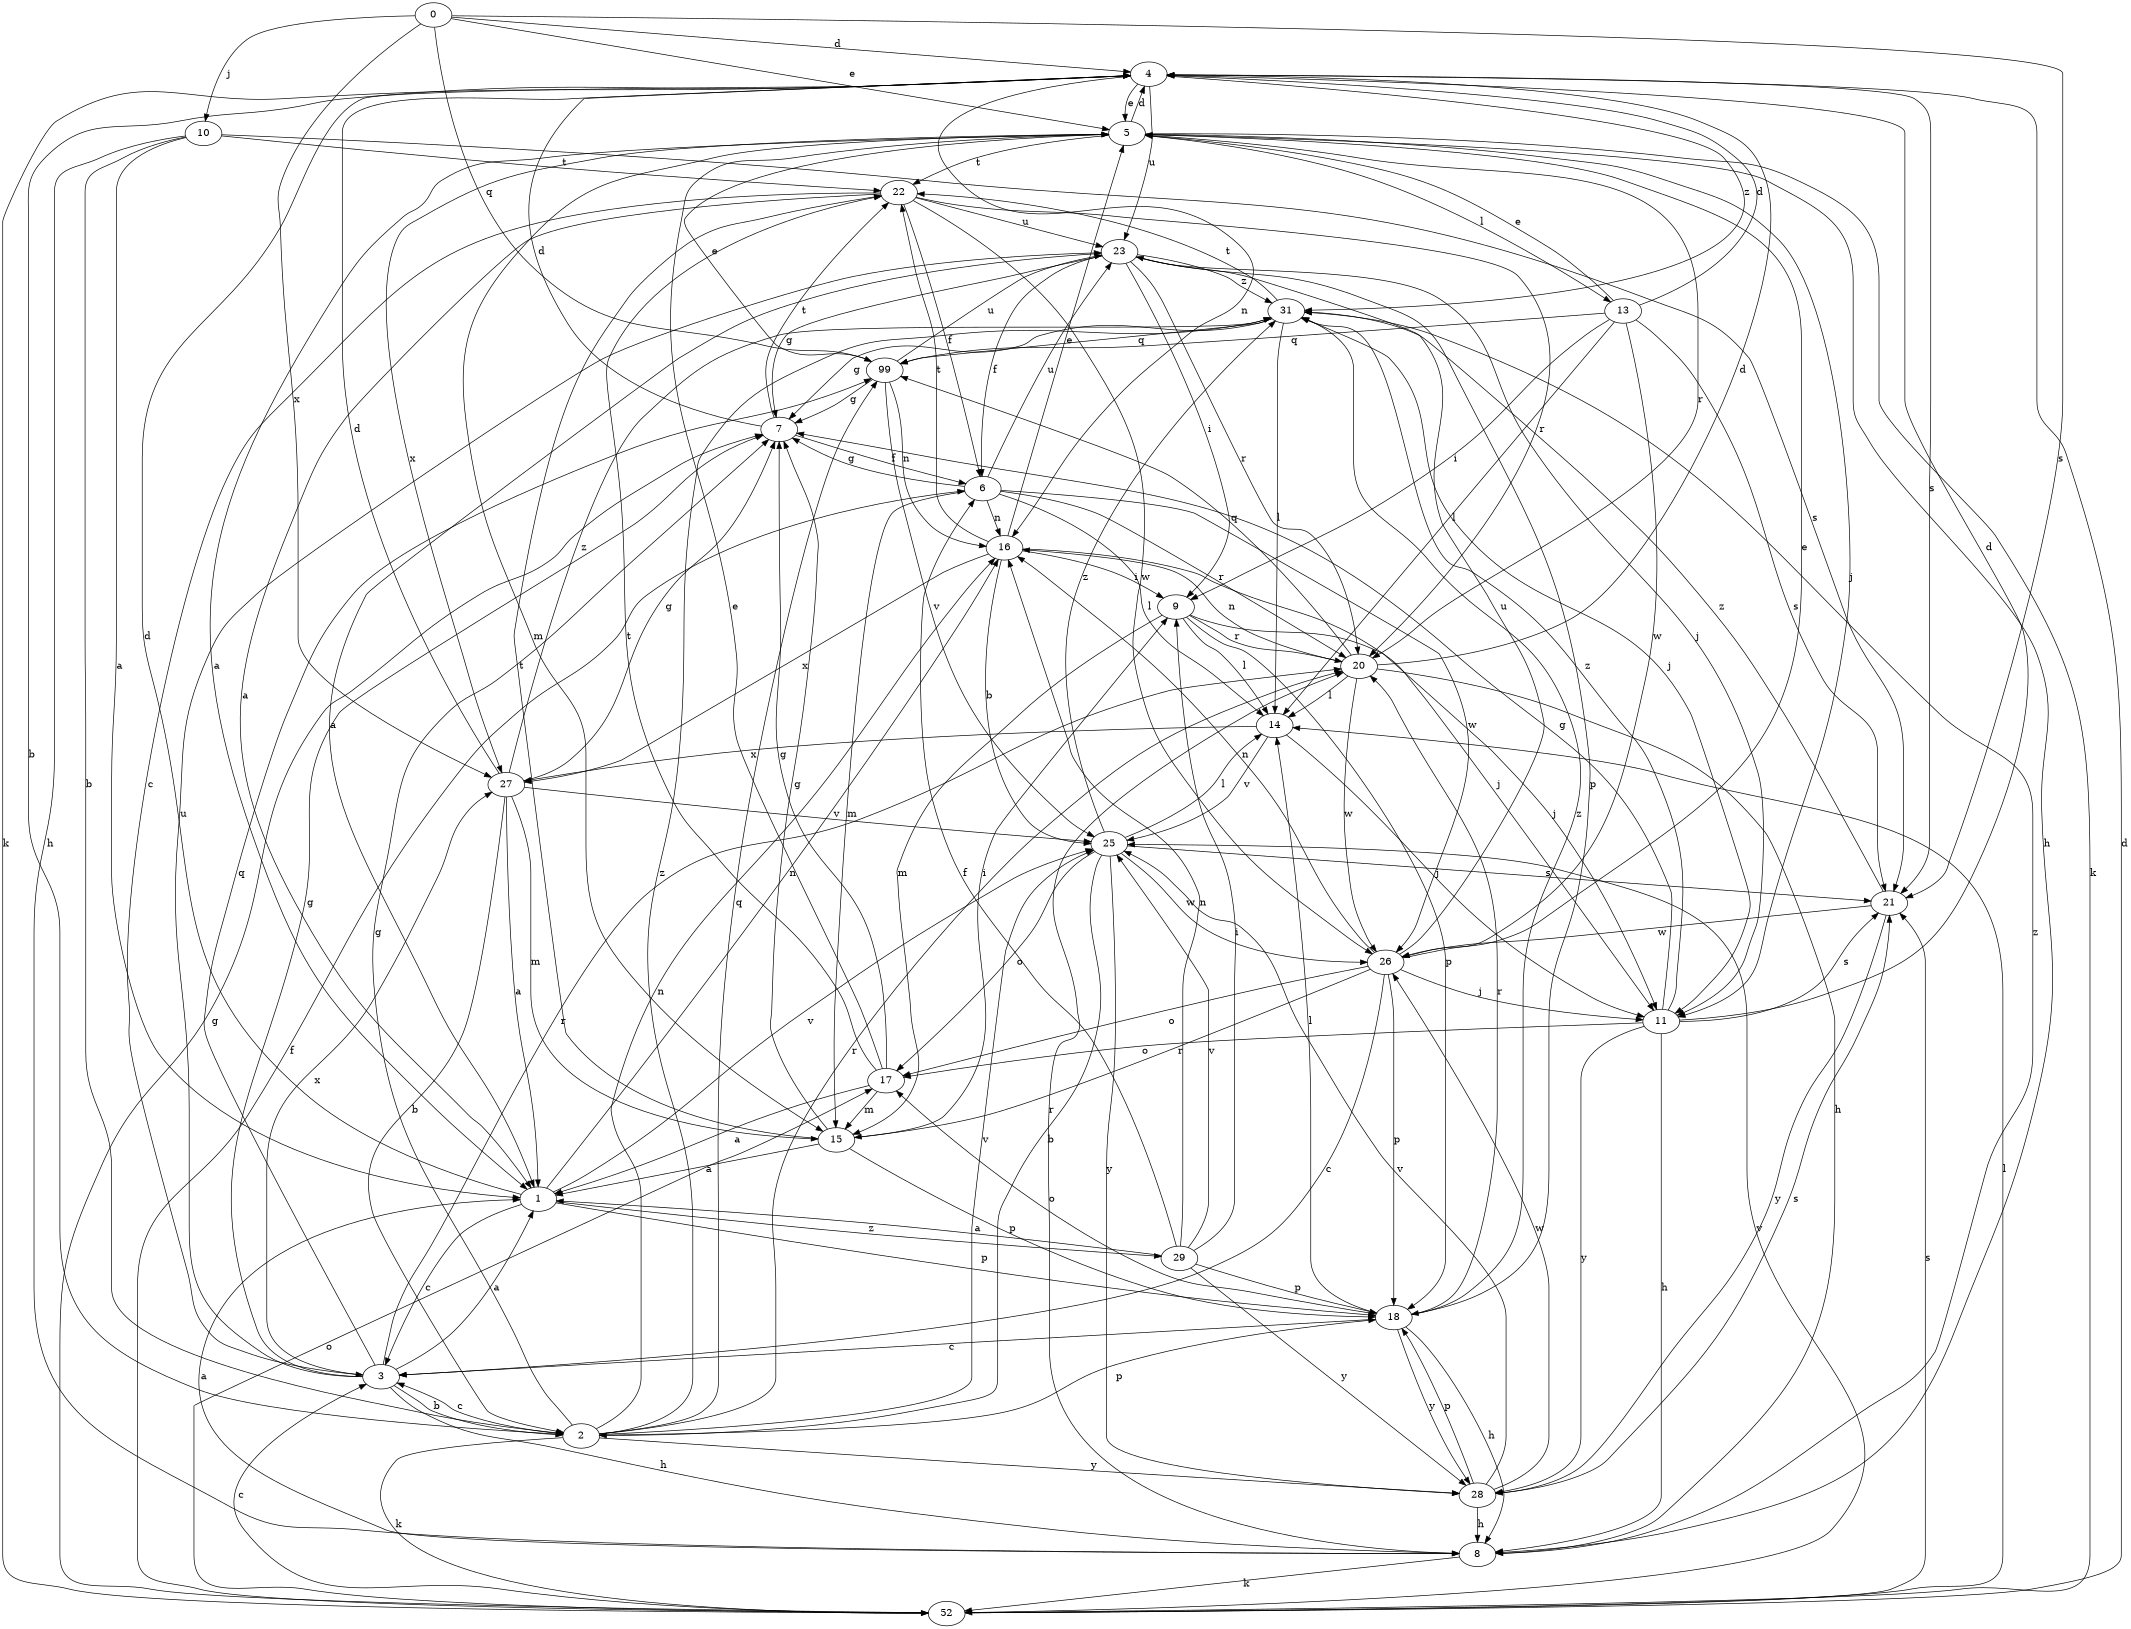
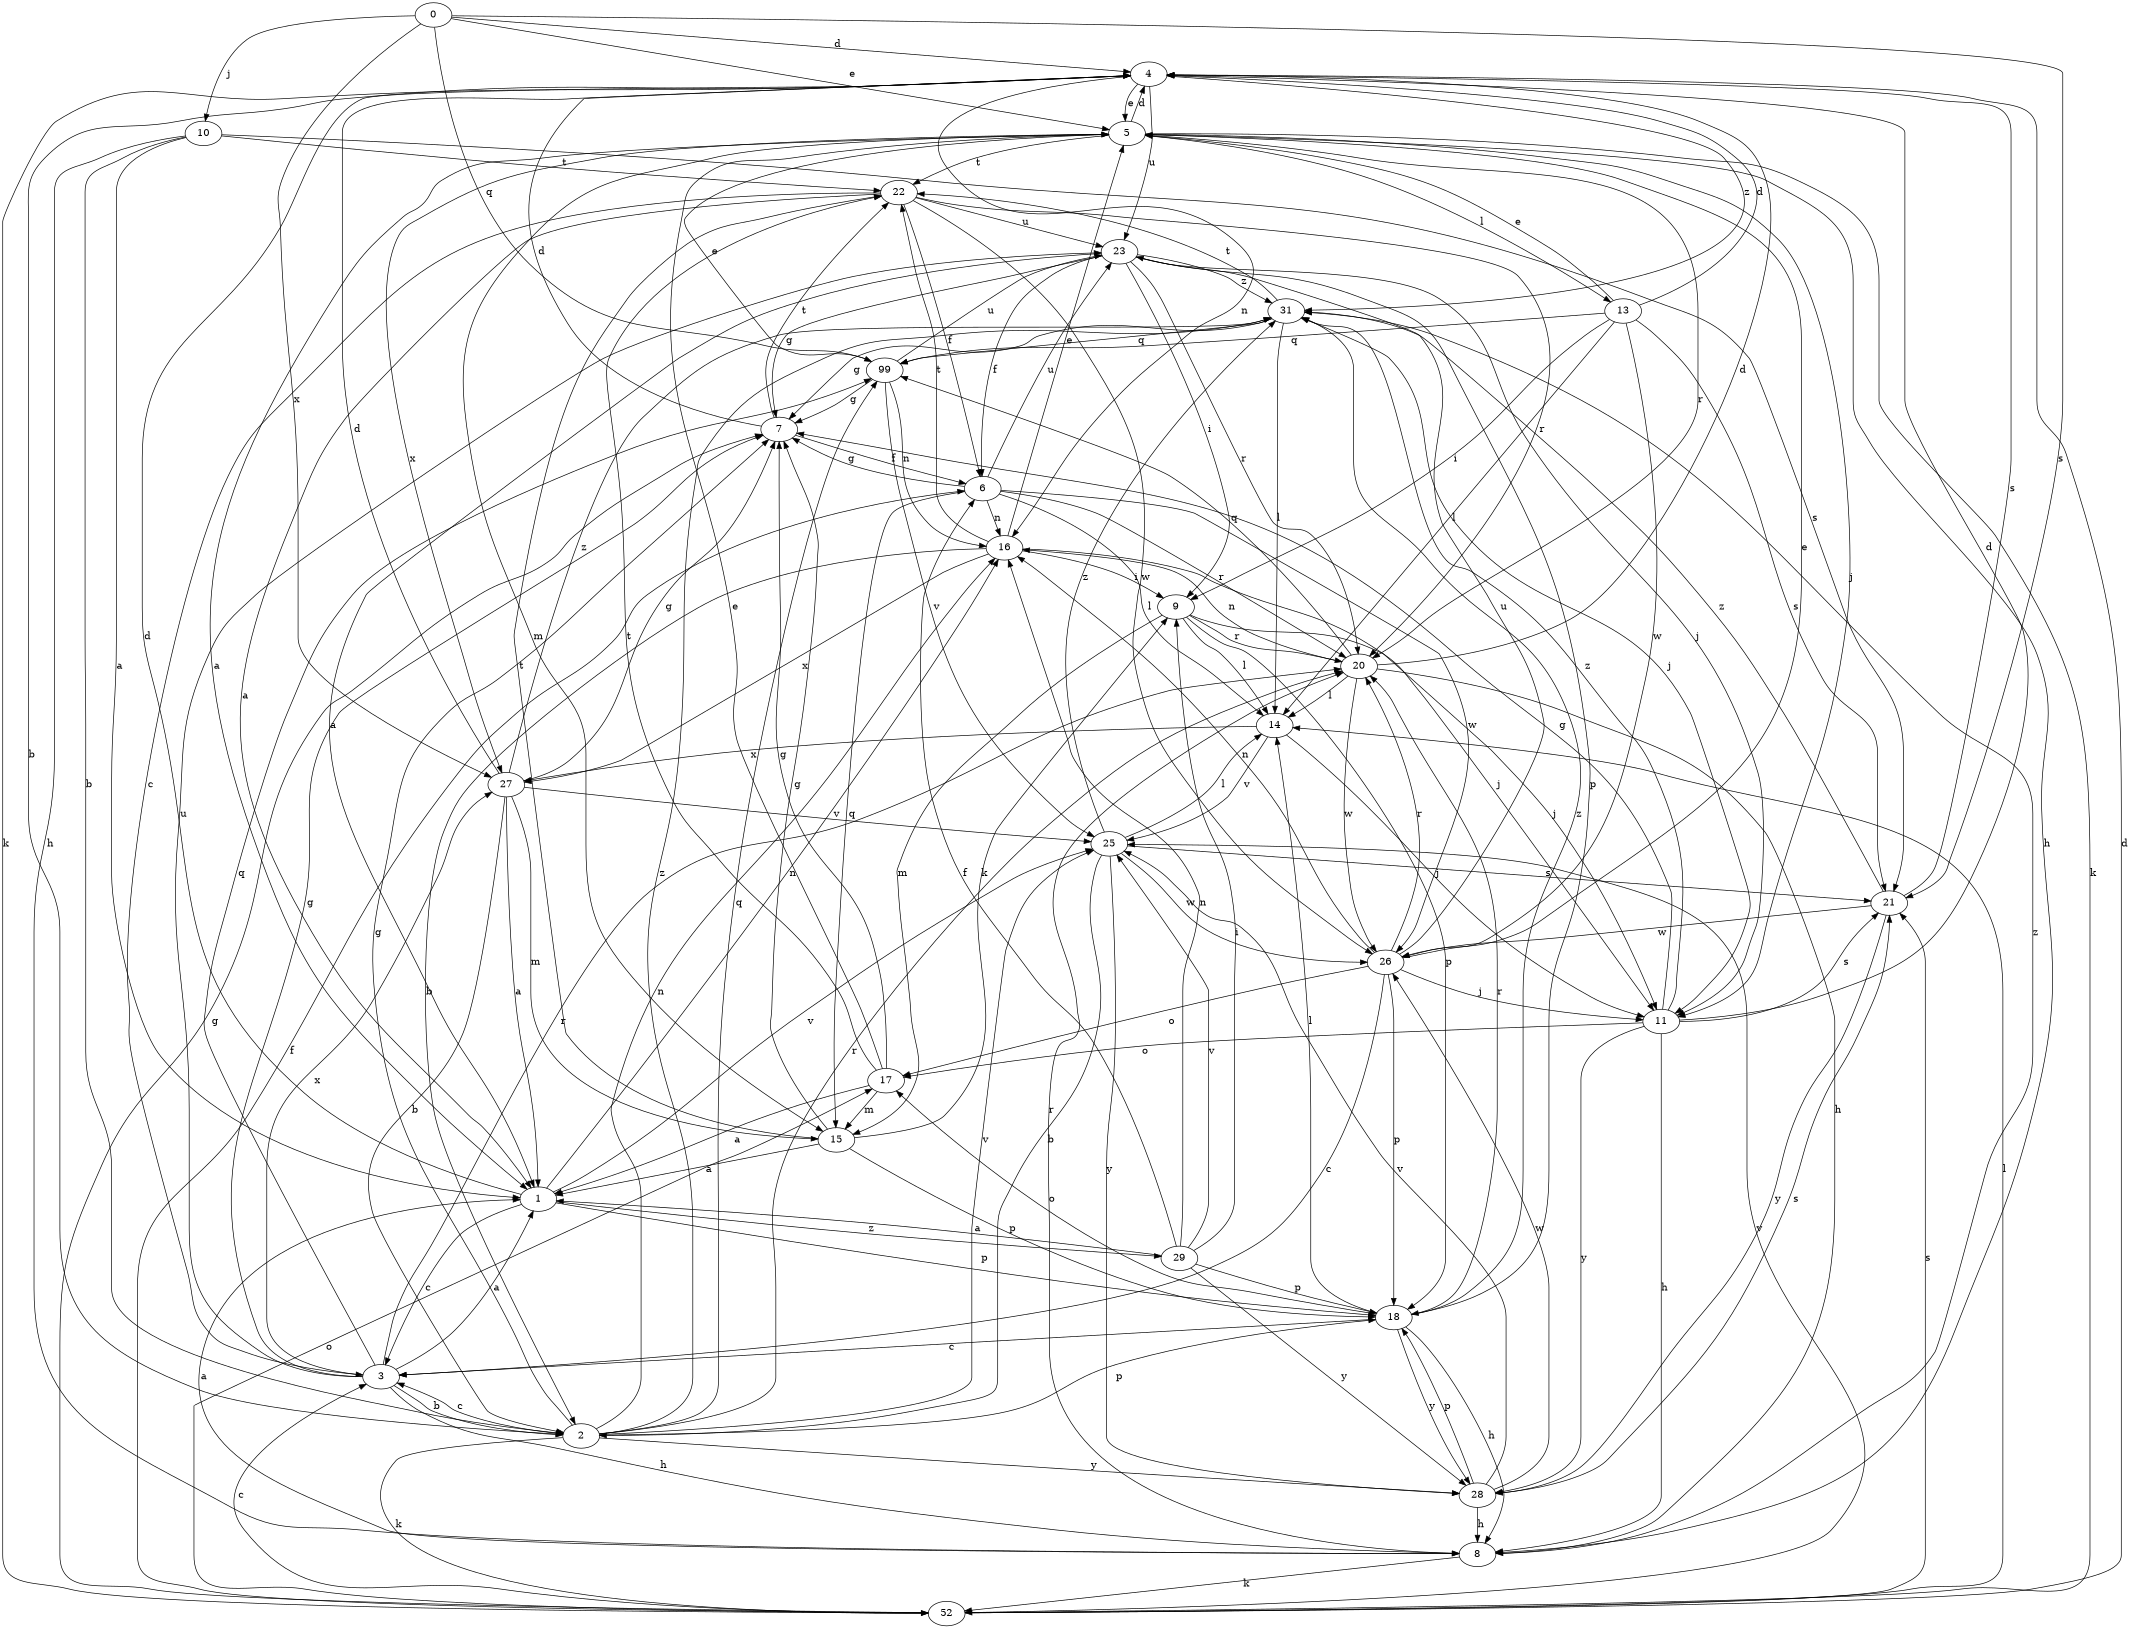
(1930, 120) -> (2011, 139)
(989, 725) -> (448, 822)
(852, 814) -> (852, 814)
(984, 873) -> (984, 873)
(1010, 958) -> none
(1121, 1069) -> (1417, 815)
